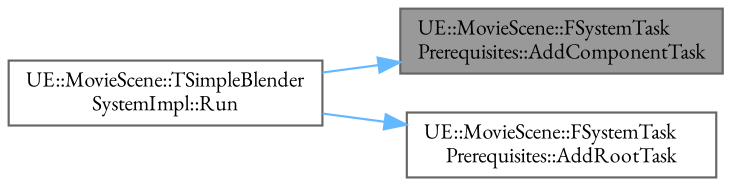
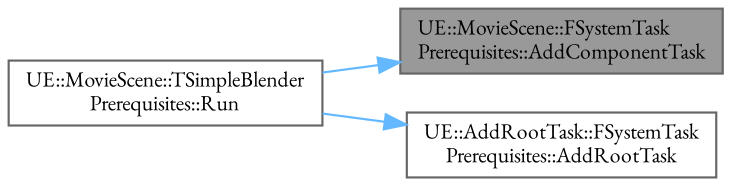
(166, 93) -> (166, 93)
(562, 145) -> (562, 145)
